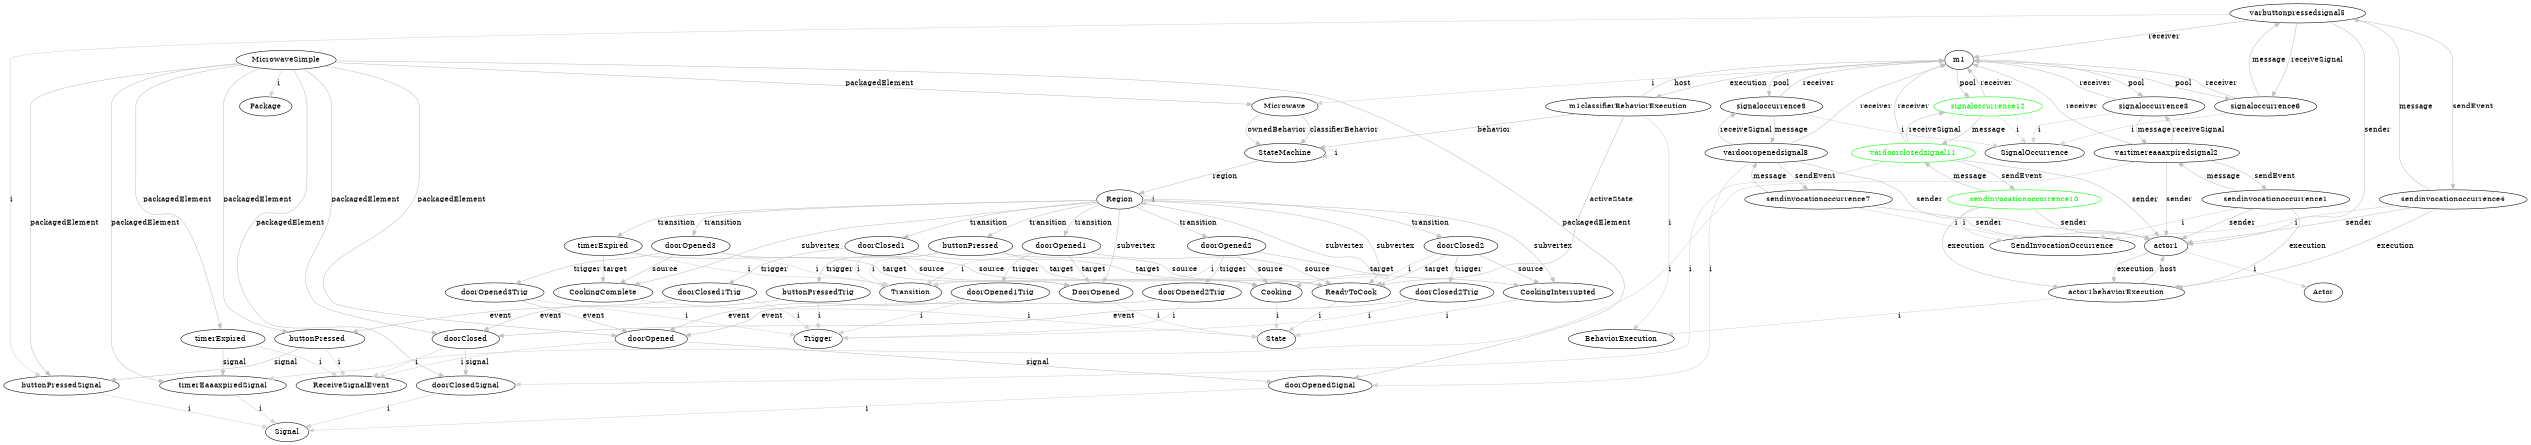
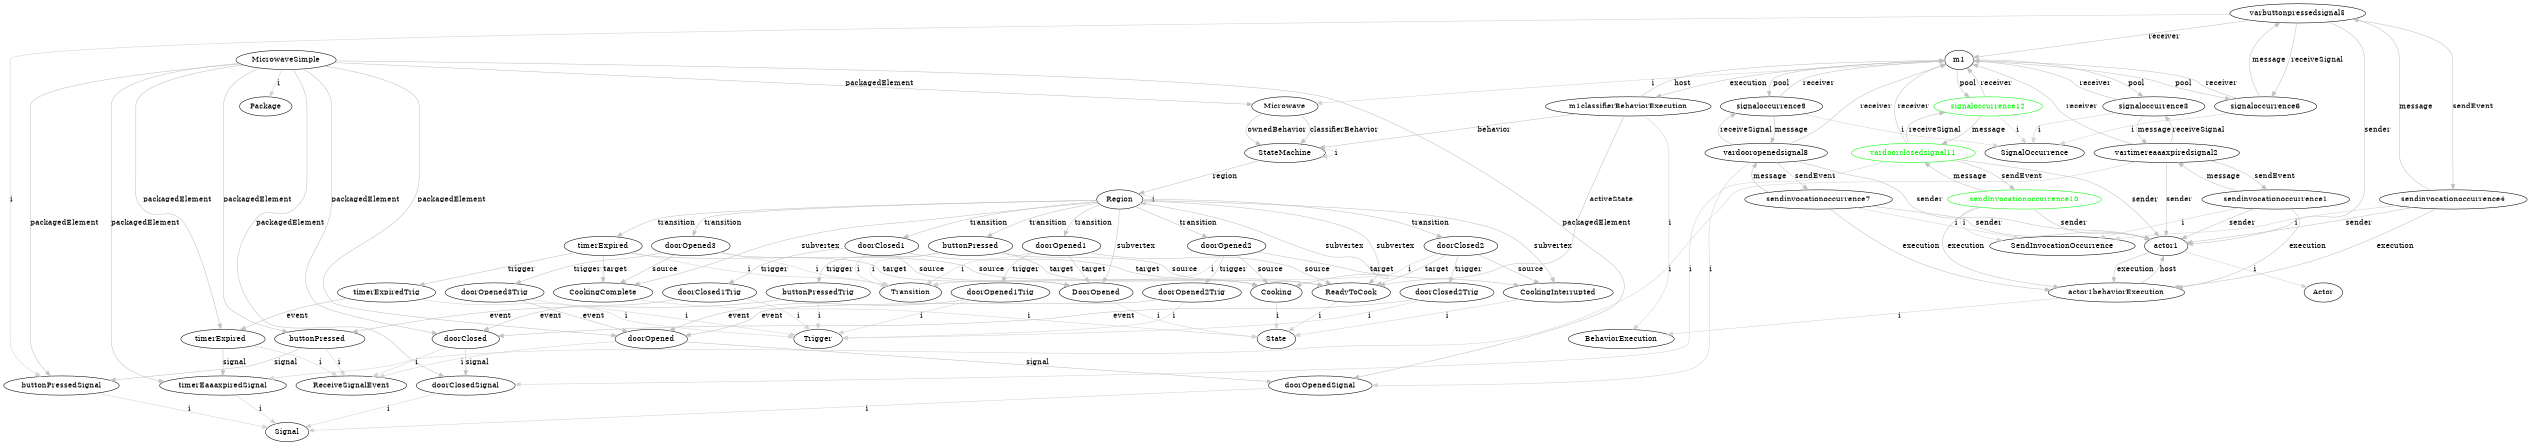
none -> (1931, 267)
none -> (387, 292)
